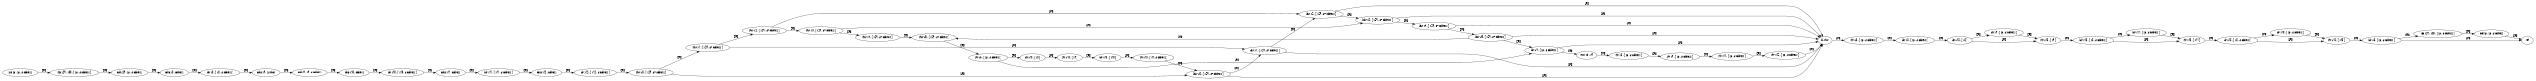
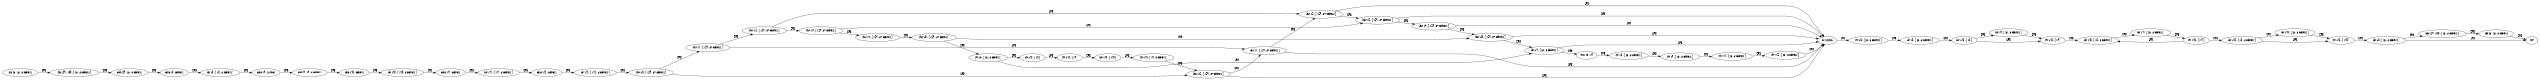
(1213, 39) -> (1211, 39)
(1825, 40) -> (1827, 40)
(2145, 42) -> (2152, 42)
